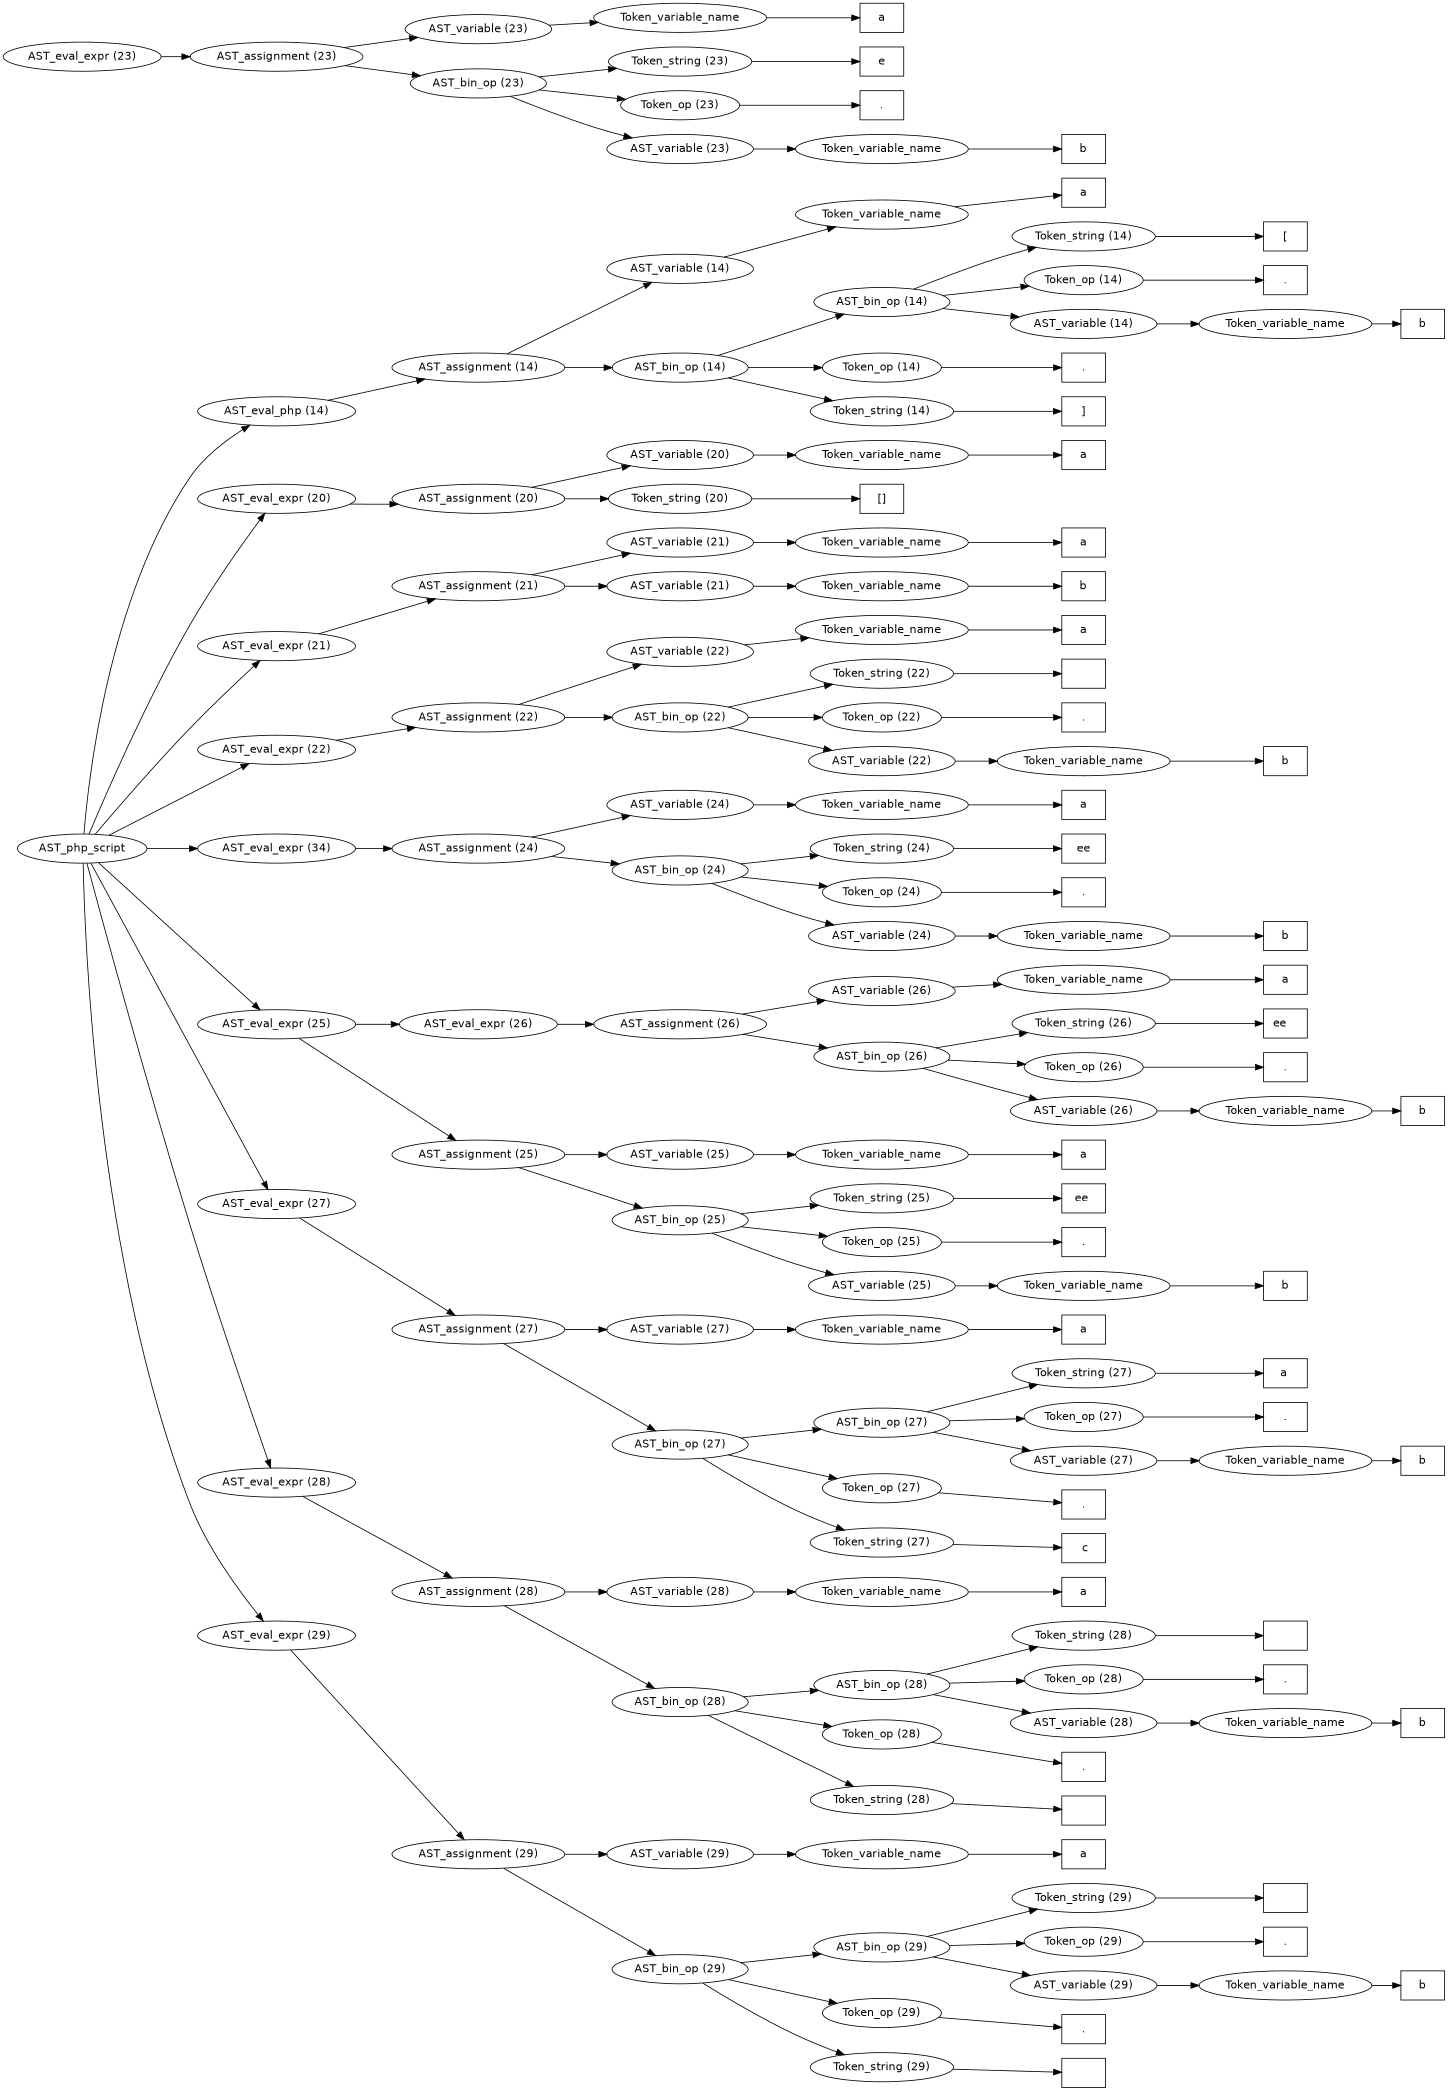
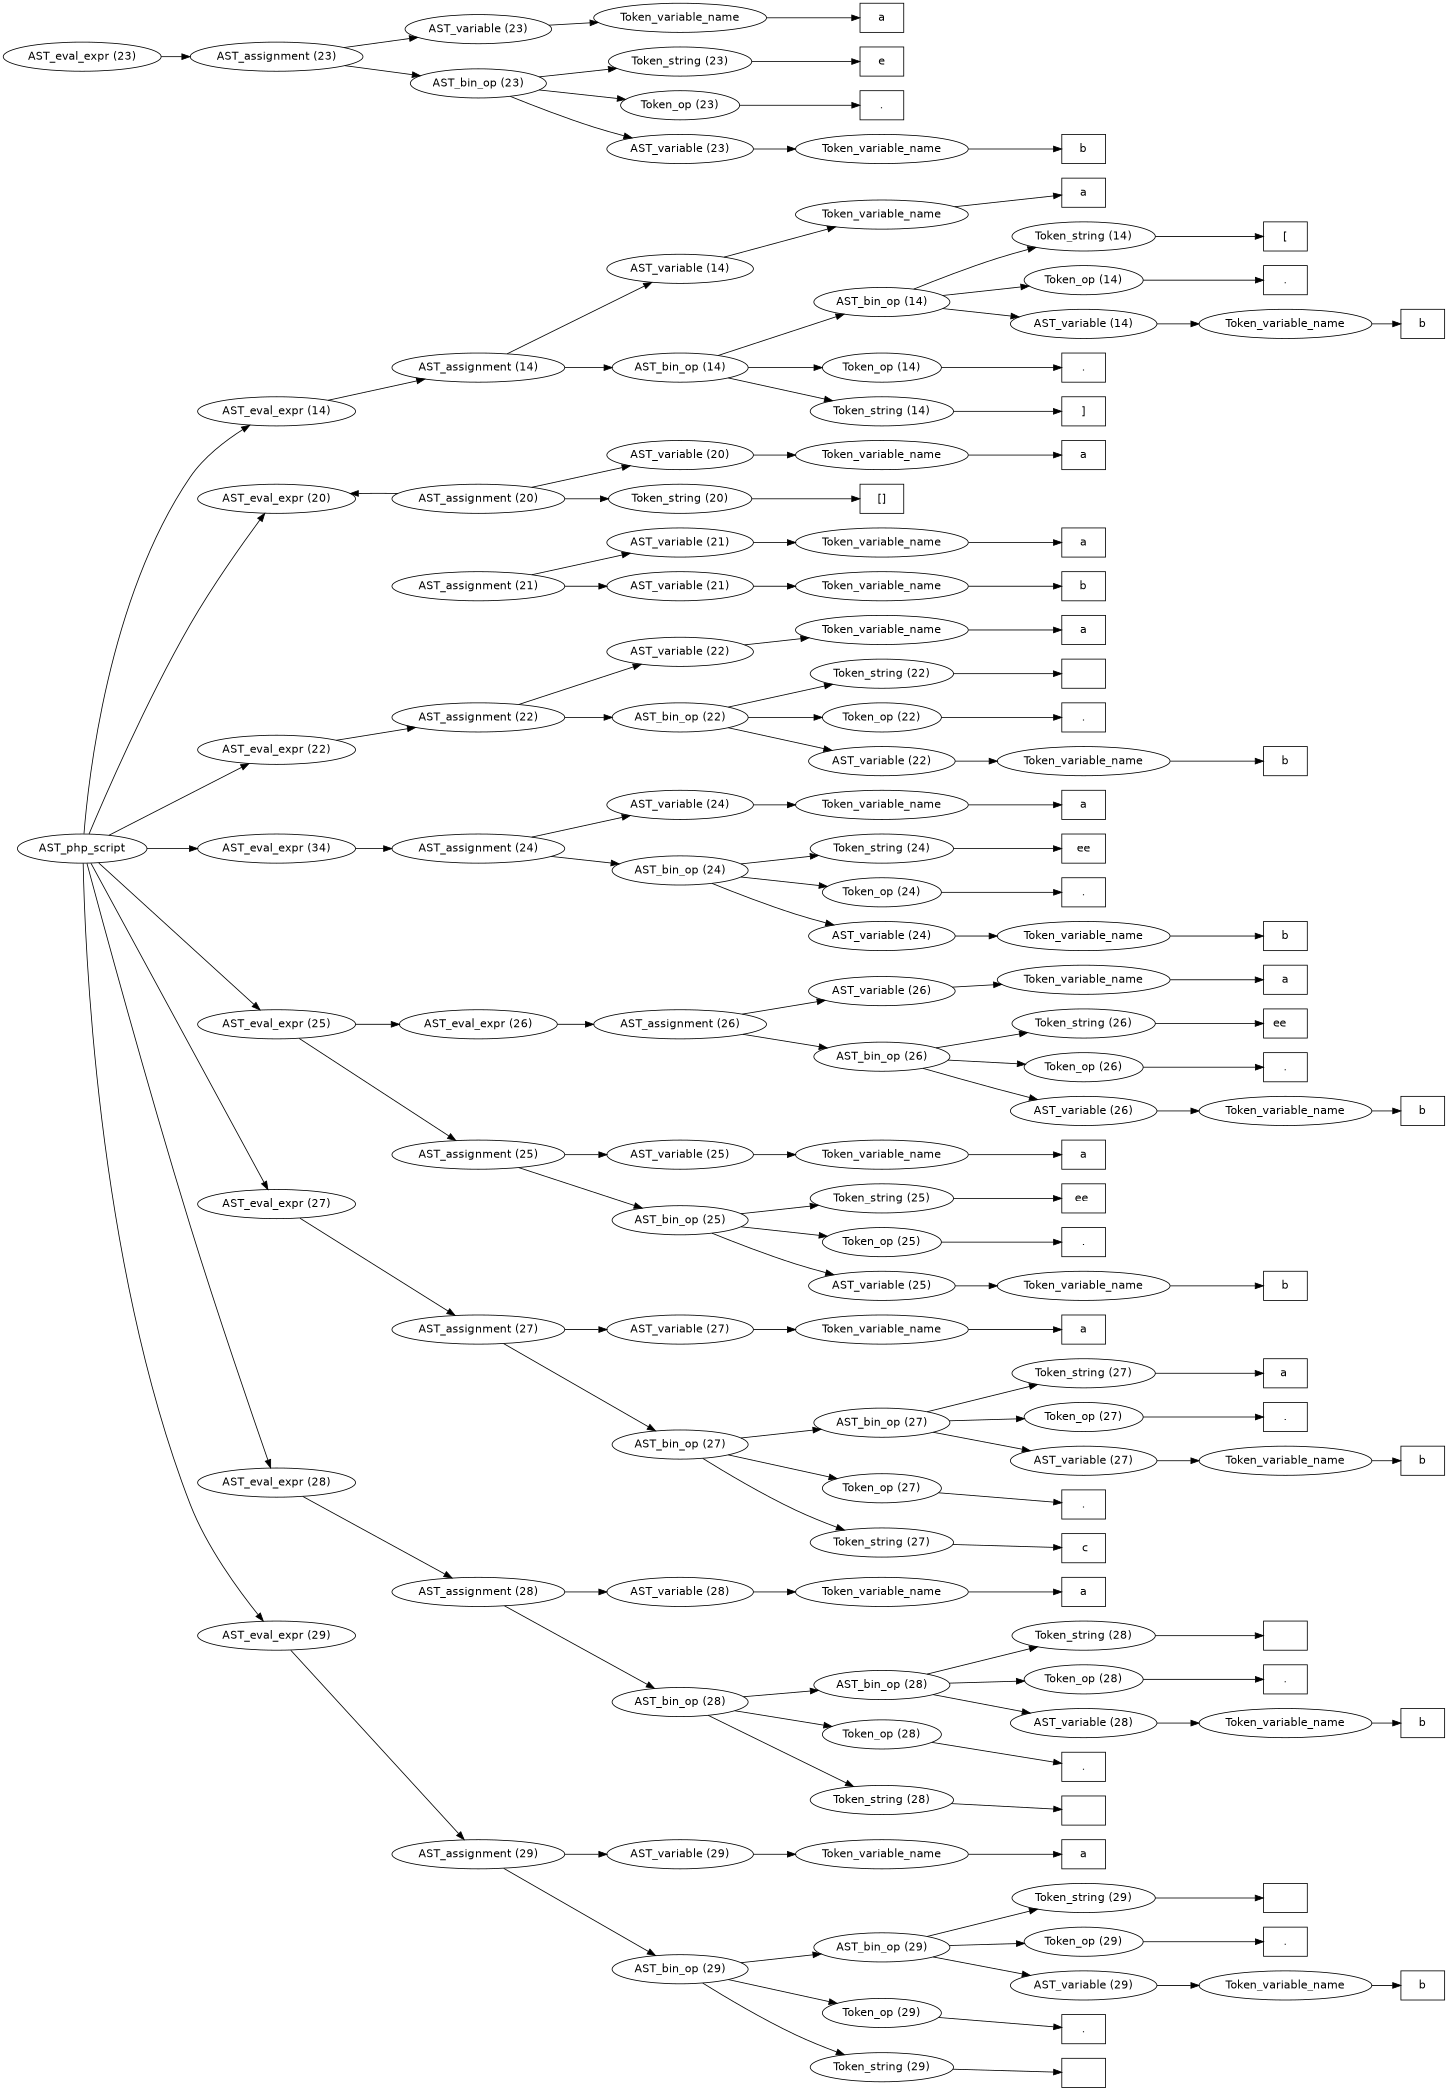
(277, 411) -> (277, 411)
(370, 504) -> (378, 493)
(277, 646) -> none
